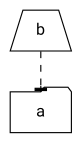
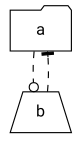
none -> (33, 67)
